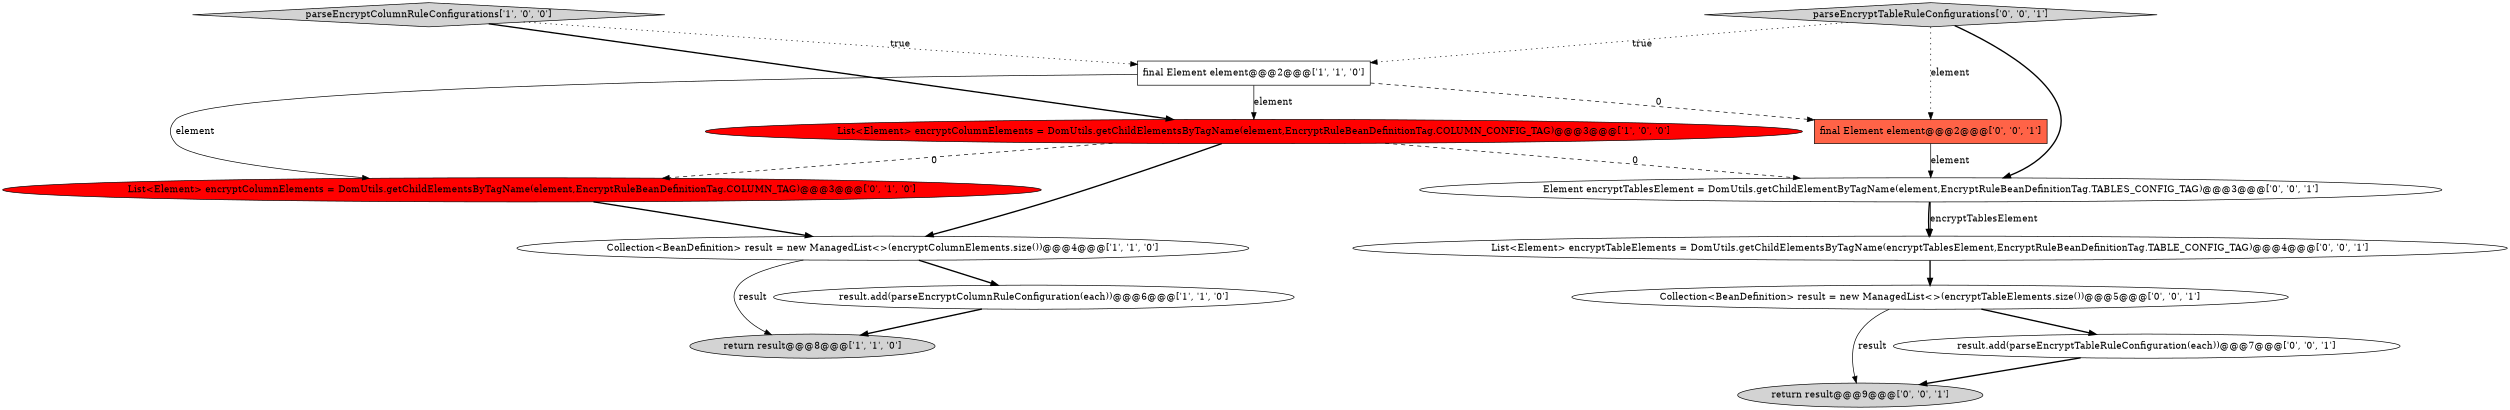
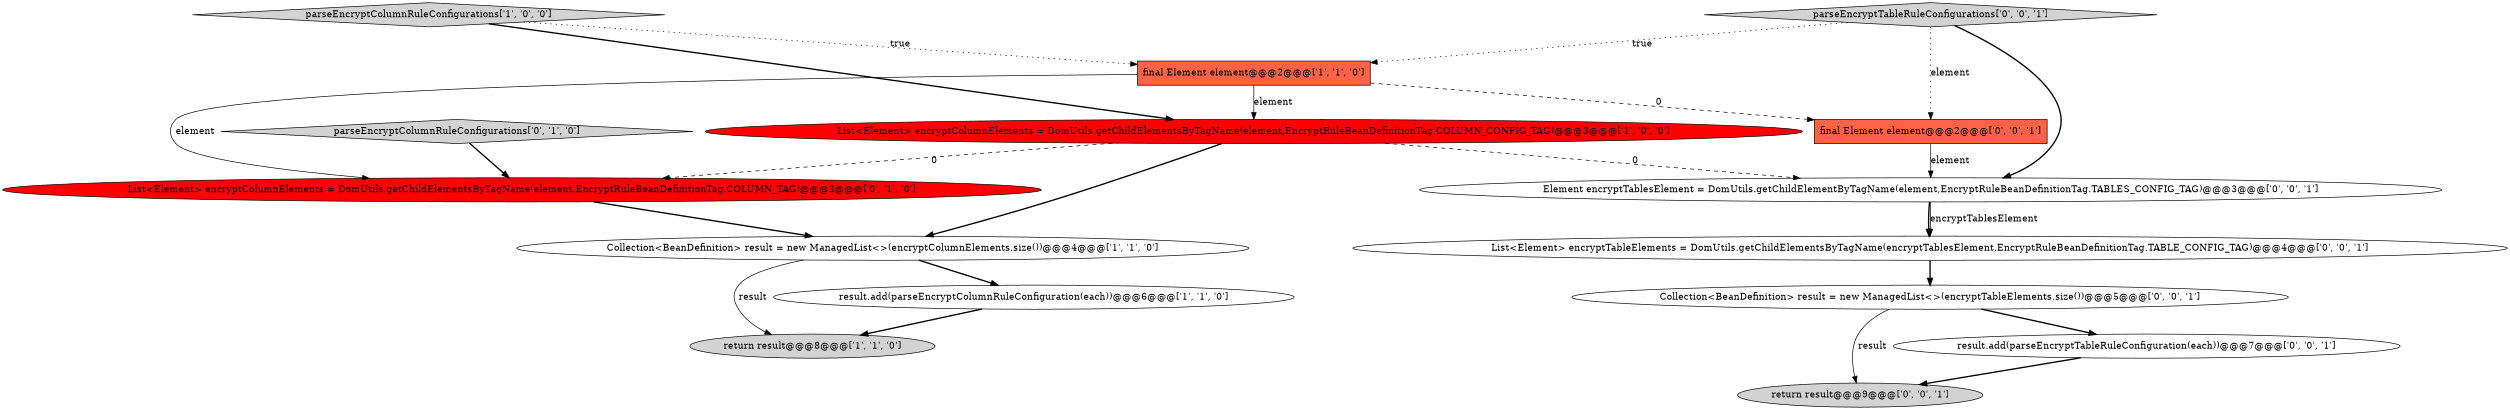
(1254, 73) -> (1254, 73)
none -> (457, 131)
